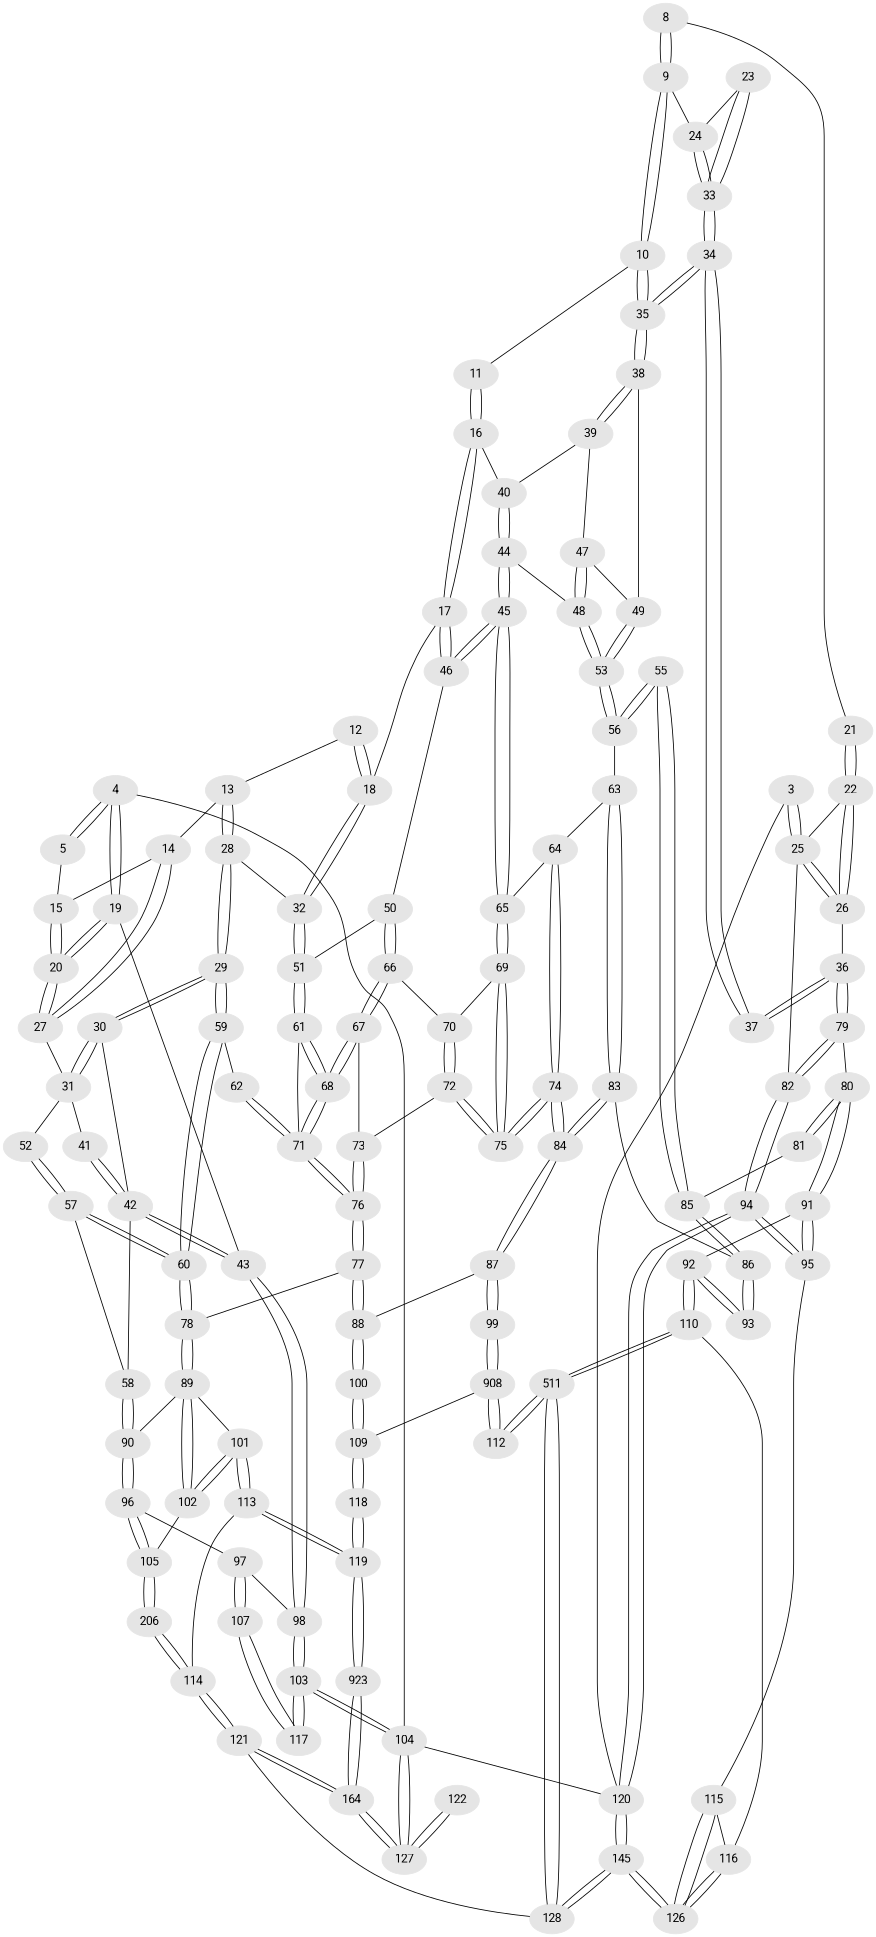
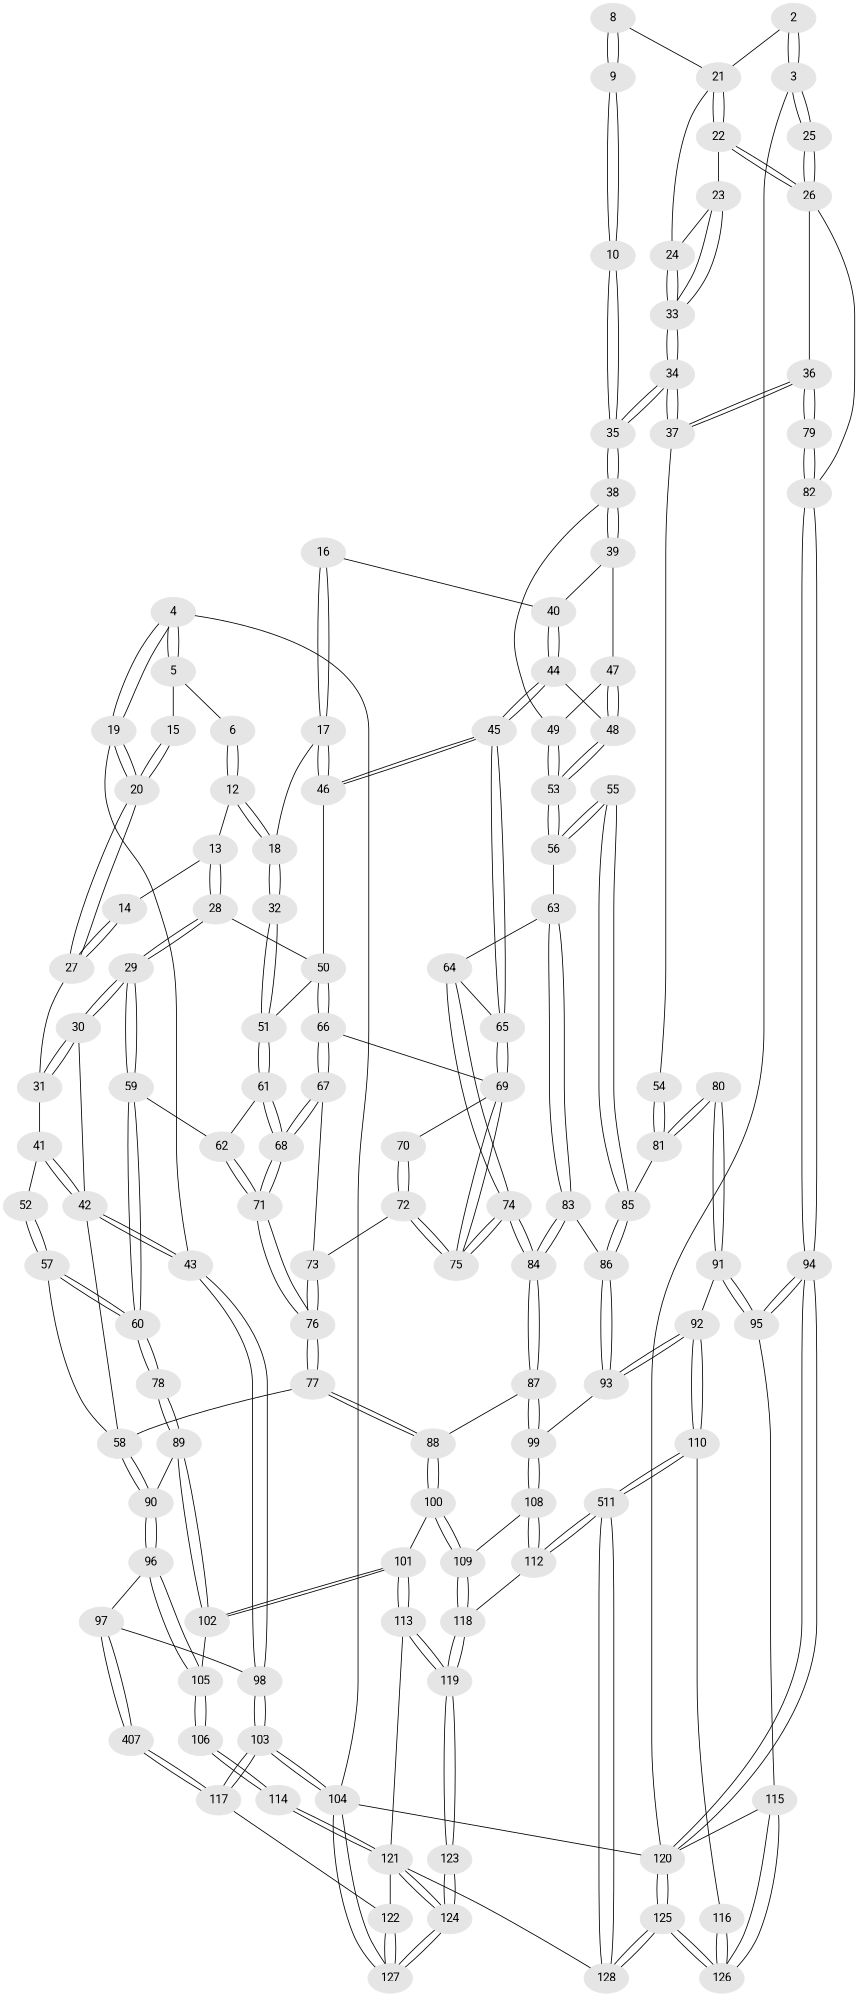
none -> (794, 18)
(681, 107) -> (678, 163)
(476, 375) -> none
none -> (233, 731)
(824, 820) -> (719, 167)
(264, 879) -> (262, 935)
(104, 883) -> none
(793, 968) -> (855, 345)
(420, 998) -> (413, 1058)
(845, 1058) -> none
(298, 1087) -> (243, 1117)
none -> (659, 1087)
(47, 1117) -> (33, 1176)
(279, 1293) -> (213, 1409)
(493, 1384) -> (534, 1503)
(214, 1414) -> (418, 1533)
none -> (570, 1414)
(199, 1586) -> (397, 1741)
none -> (498, 1592)
(149, 1622) -> (200, 1741)
(240, 1622) -> (131, 1741)
(358, 1681) -> (450, 1860)
(351, 1800) -> (450, 1919)
(721, 1830) -> (719, 1830)
none -> (305, 1860)
(621, 1860) -> (662, 1919)
none -> (390, 1889)
